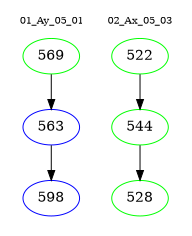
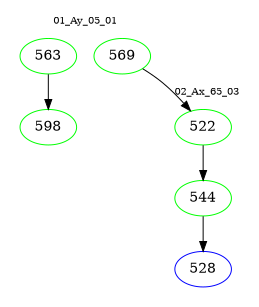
(140, 21) -> (207, 92)
(51, 87) -> (173, 92)
(51, 127) -> (48, 56)
(51, 198) -> (48, 127)
(140, 198) -> (203, 269)
